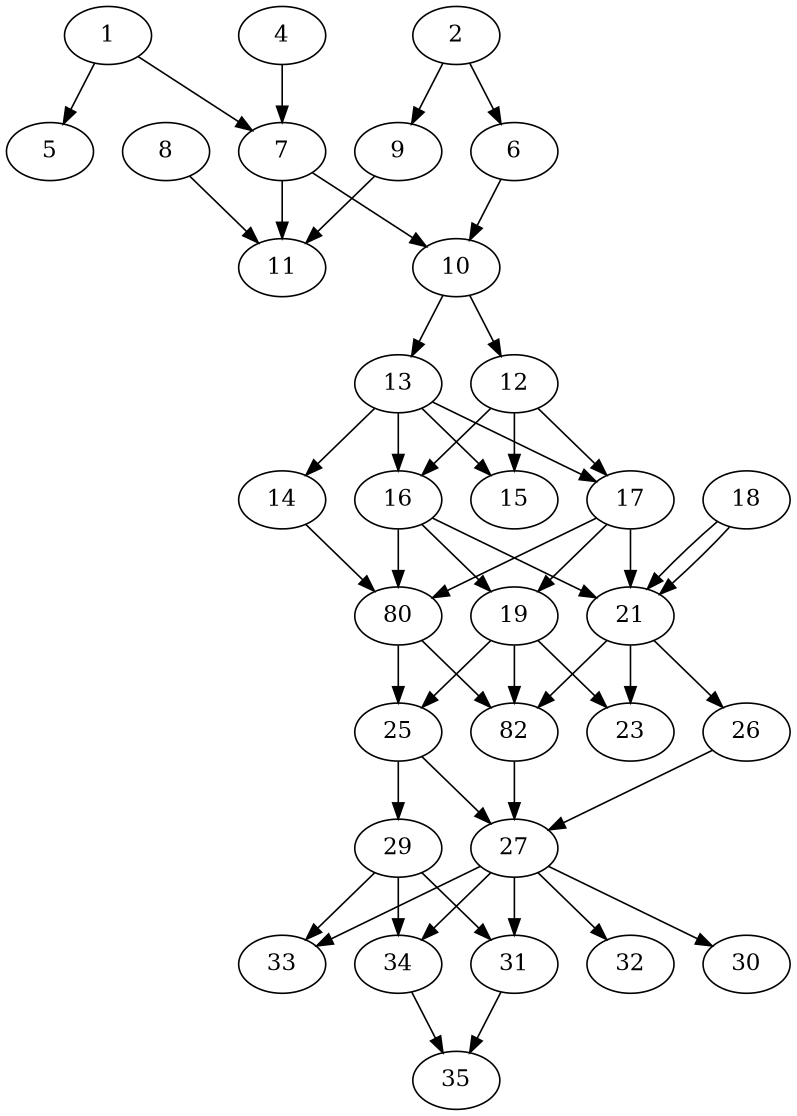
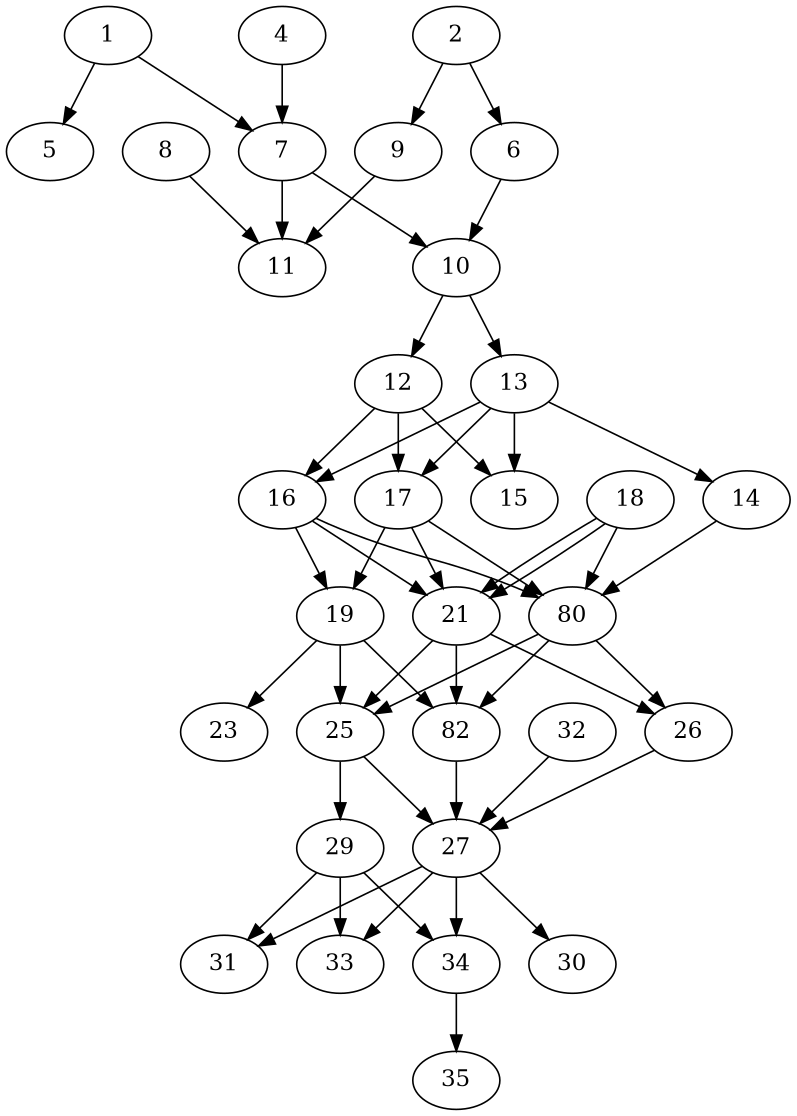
none -> (605, 551)
(630, 666) -> (406, 667)
none -> (625, 668)
(566, 900) -> (520, 784)
(489, 1015) -> none
